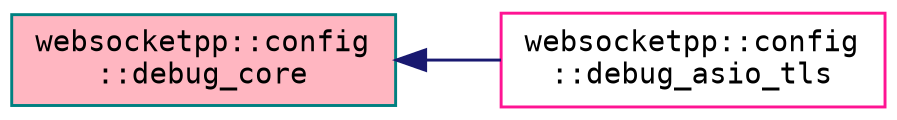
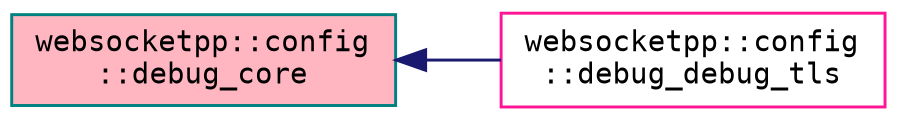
(693, 60) -> (693, 60)
